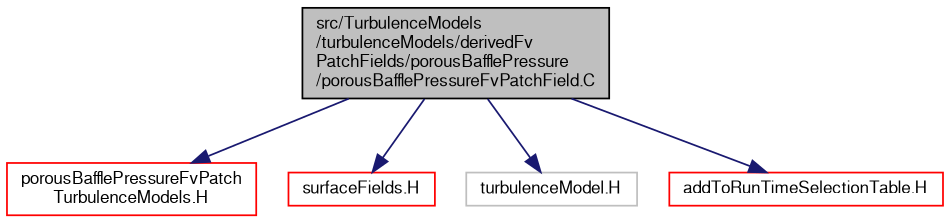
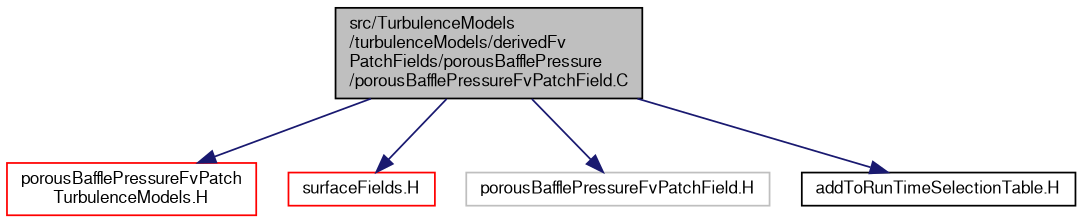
(552, 189) -> (618, 189)
(806, 189) -> (939, 189)
